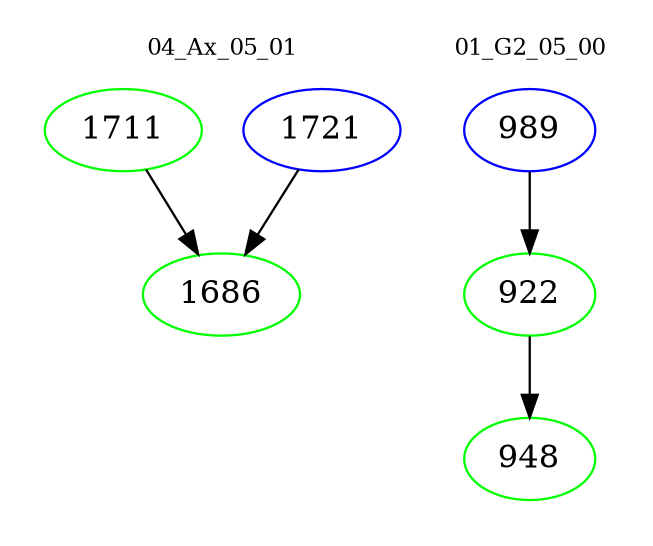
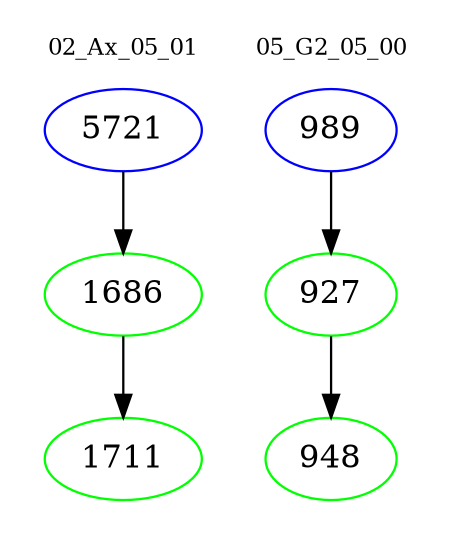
(223, 49) -> (123, 49)
(531, 49) -> (332, 49)
(322, 130) -> (123, 130)
(166, 202) -> (123, 366)
(530, 295) -> (331, 295)
